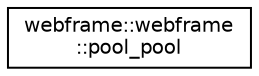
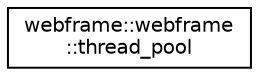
(129, 38) -> (129, 38)
